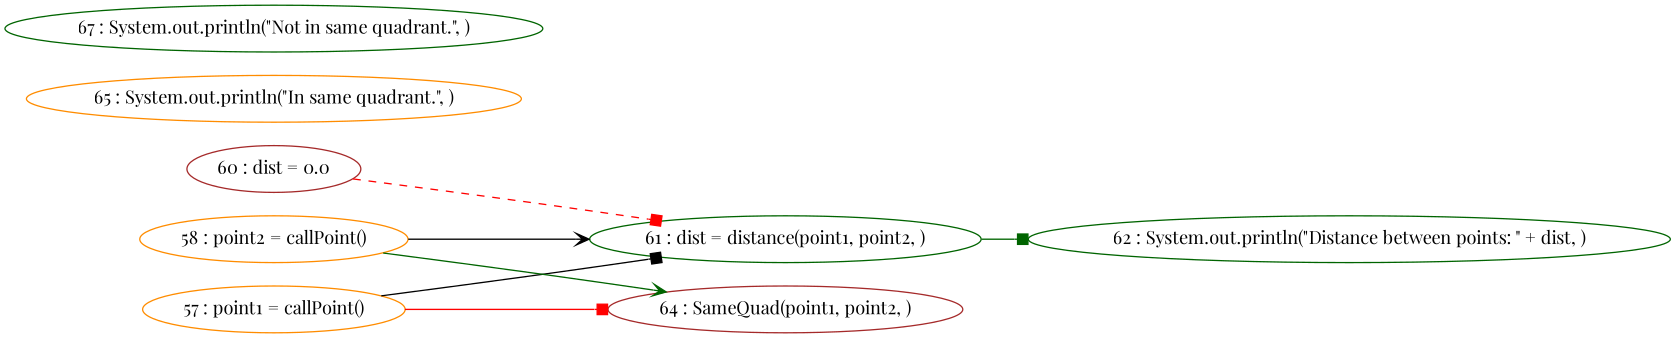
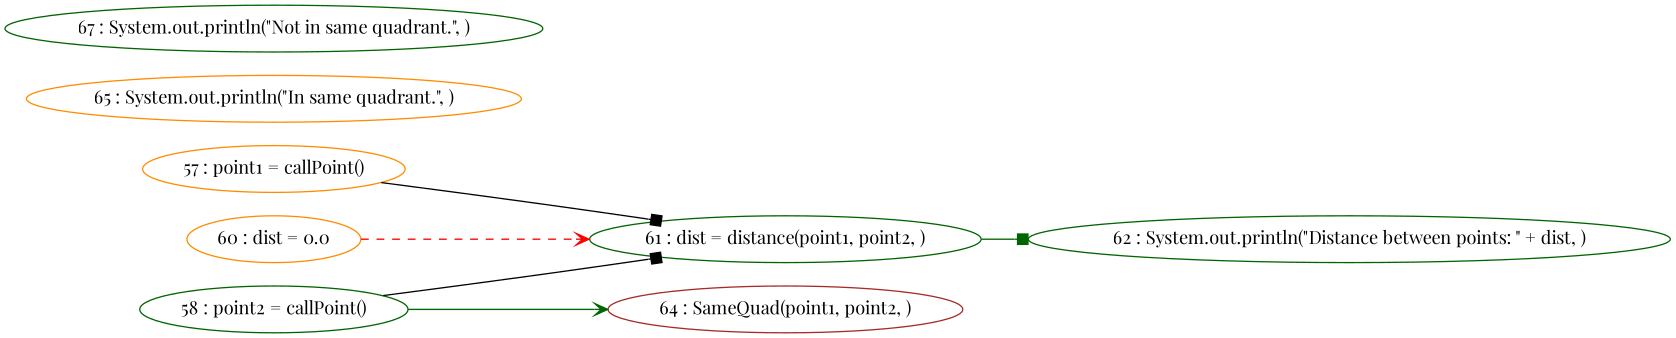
(274, 169) -> (274, 239)
(501, 198) -> (468, 239)
(274, 239) -> (274, 309)
(492, 239) -> (516, 278)
(500, 309) -> none
